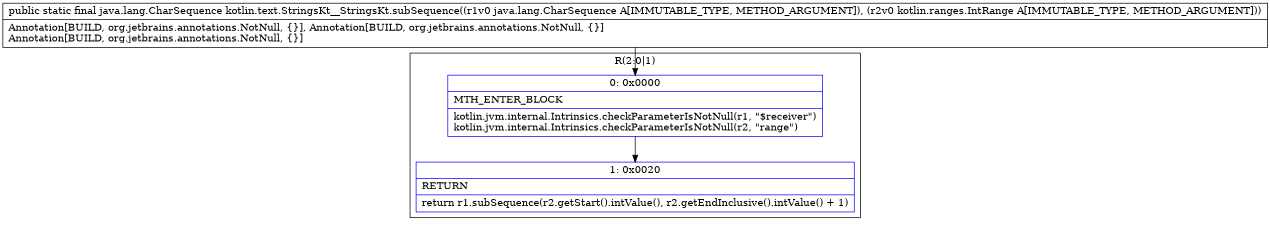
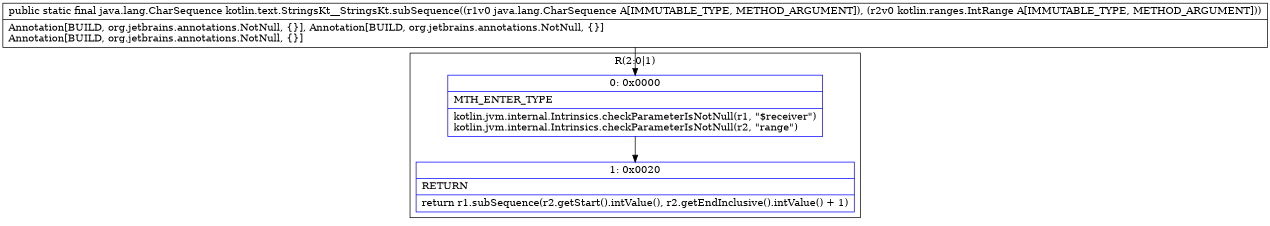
(508, 100) -> (503, 100)
